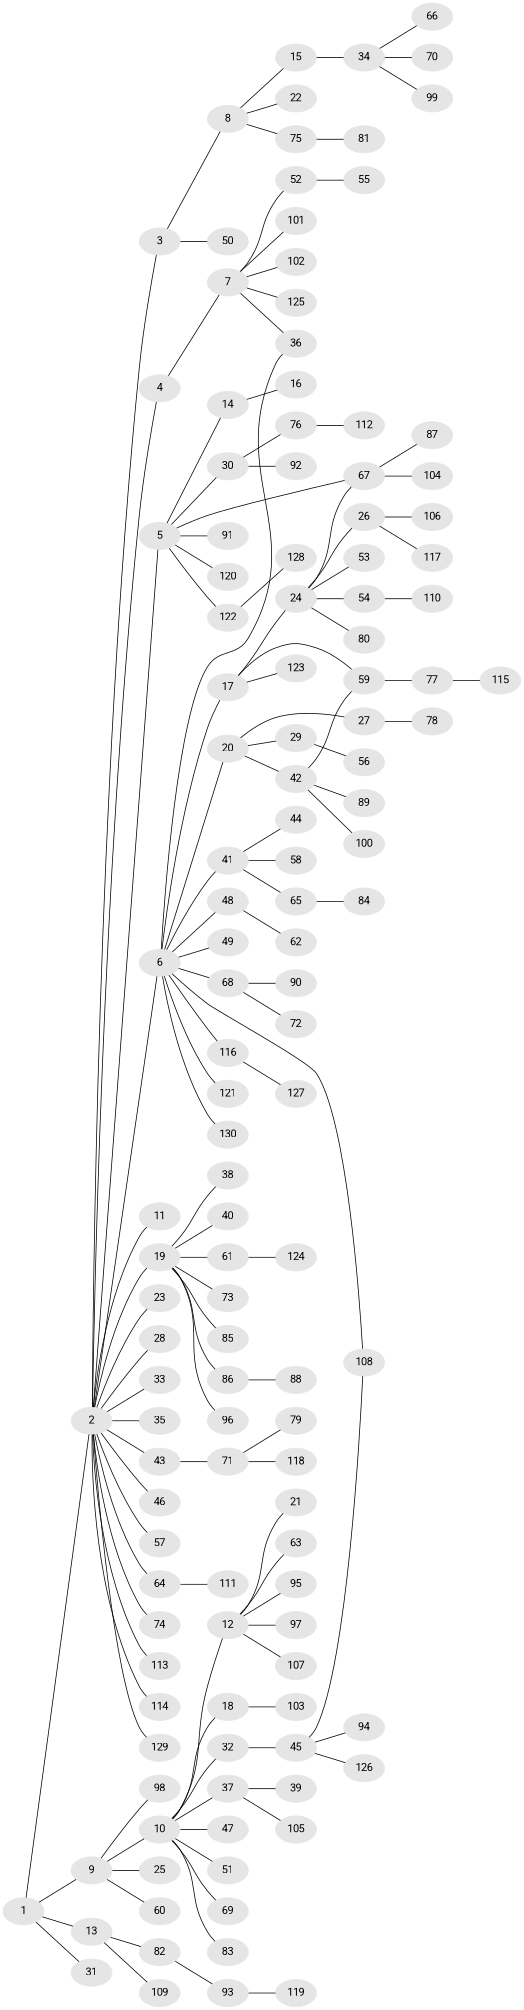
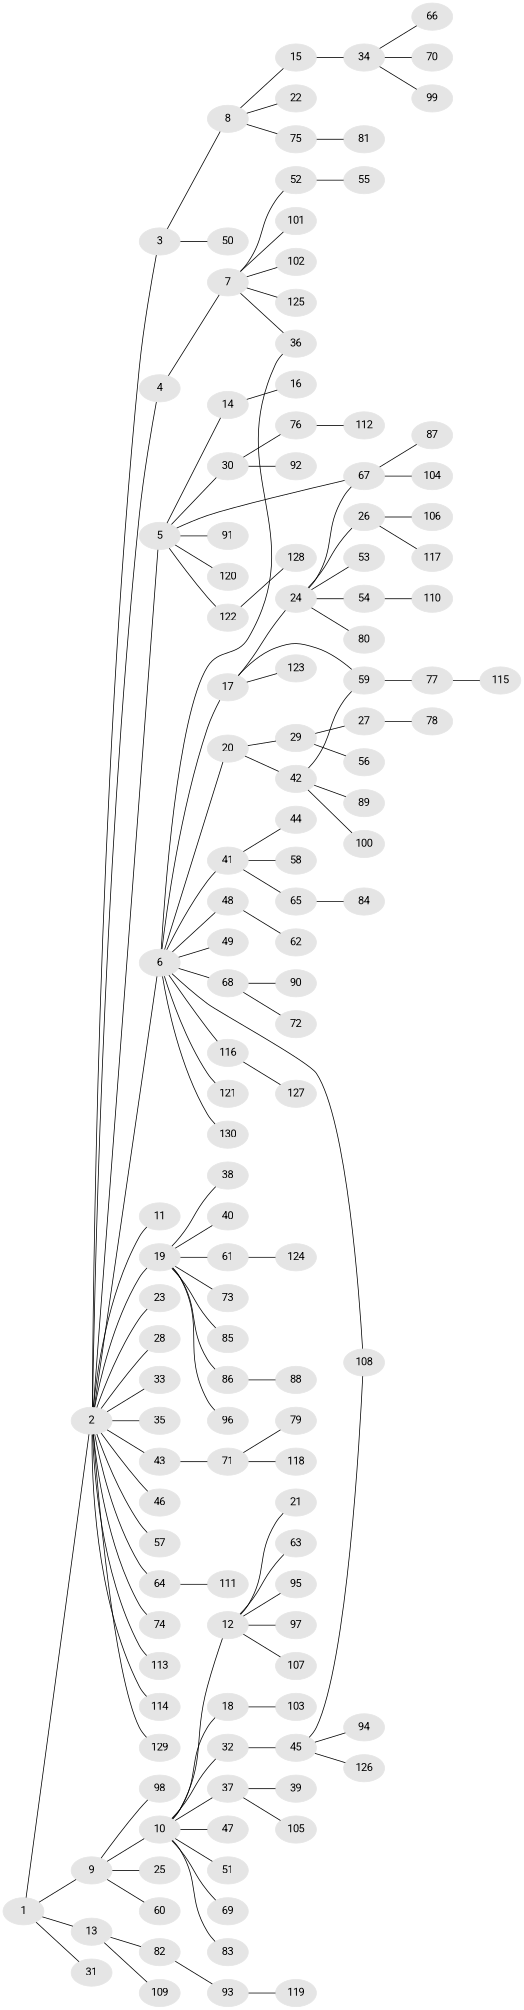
(290, 715) -> (324, 731)
